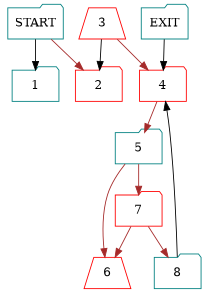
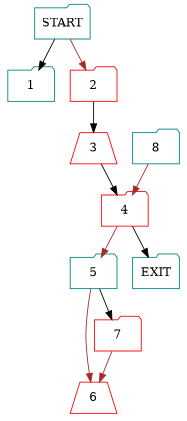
(101, 50) -> (94, 113)
(164, 50) -> (138, 238)
(130, 52) -> (107, 176)
(139, 175) -> (104, 300)
(174, 183) -> (142, 176)
(156, 238) -> none
